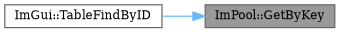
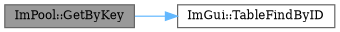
(177, 16) -> (150, 16)
